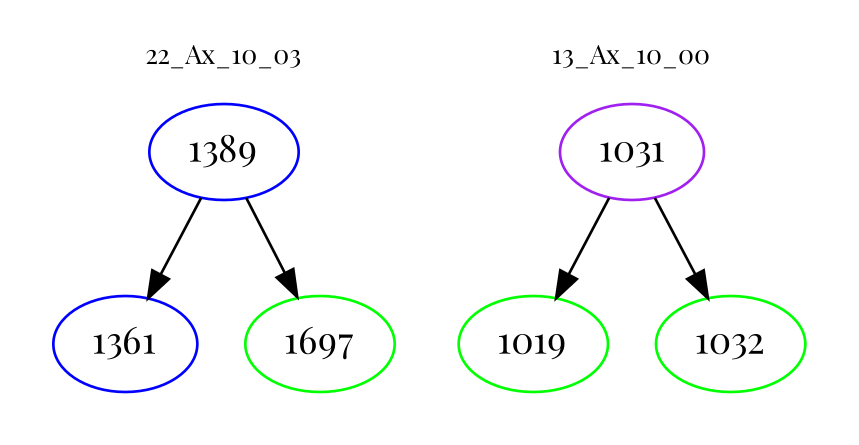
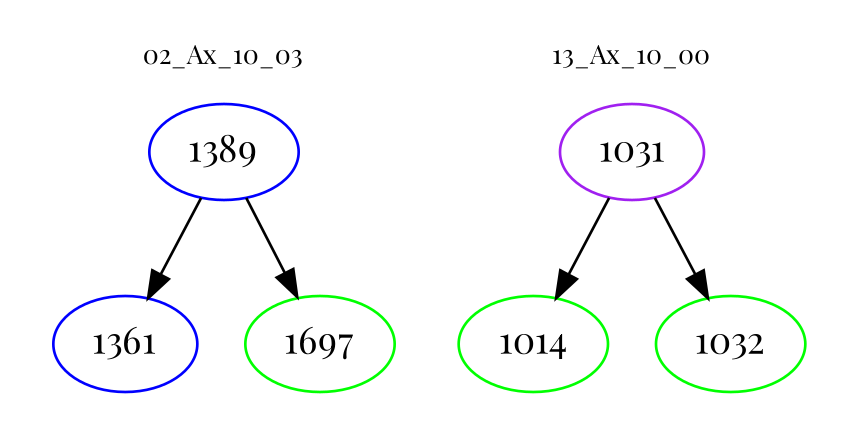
(224, 57) -> (224, 57)
(533, 344) -> (533, 344)
